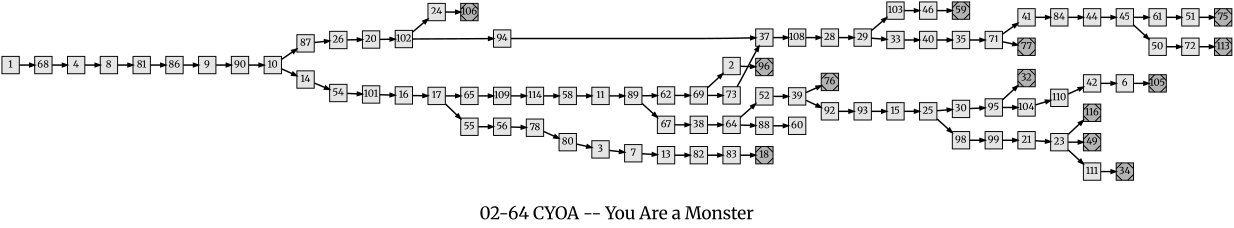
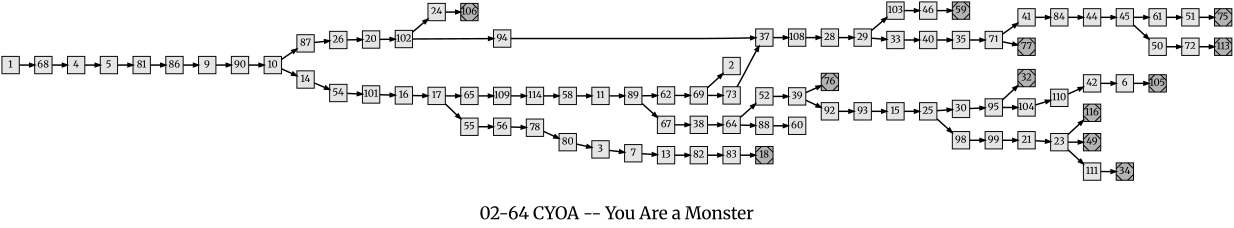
(109, 65) -> (109, 65)
(764, 67) -> none
